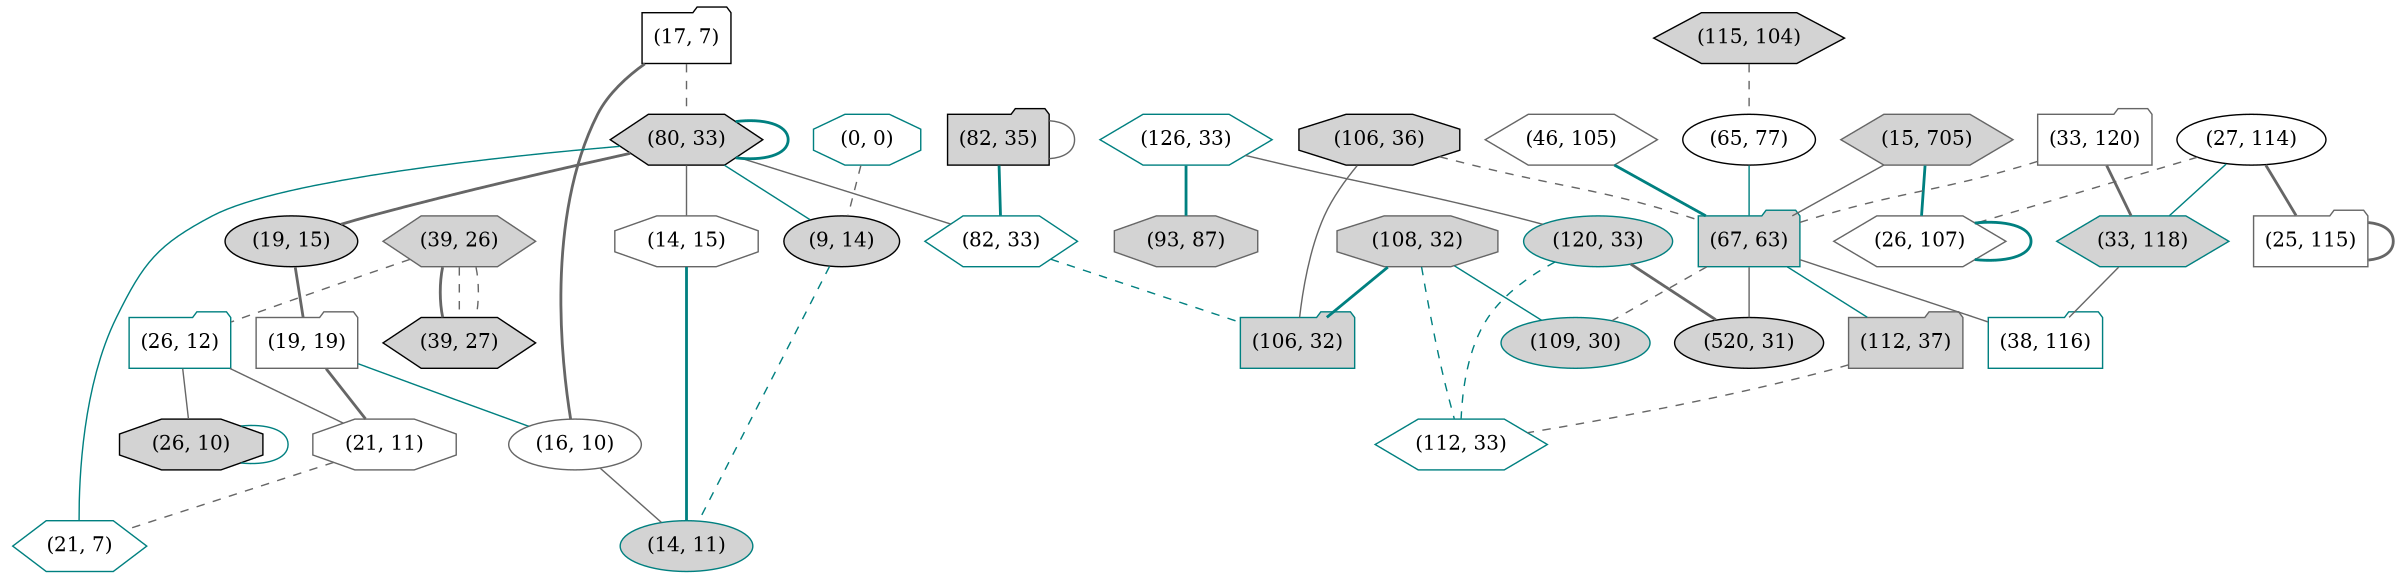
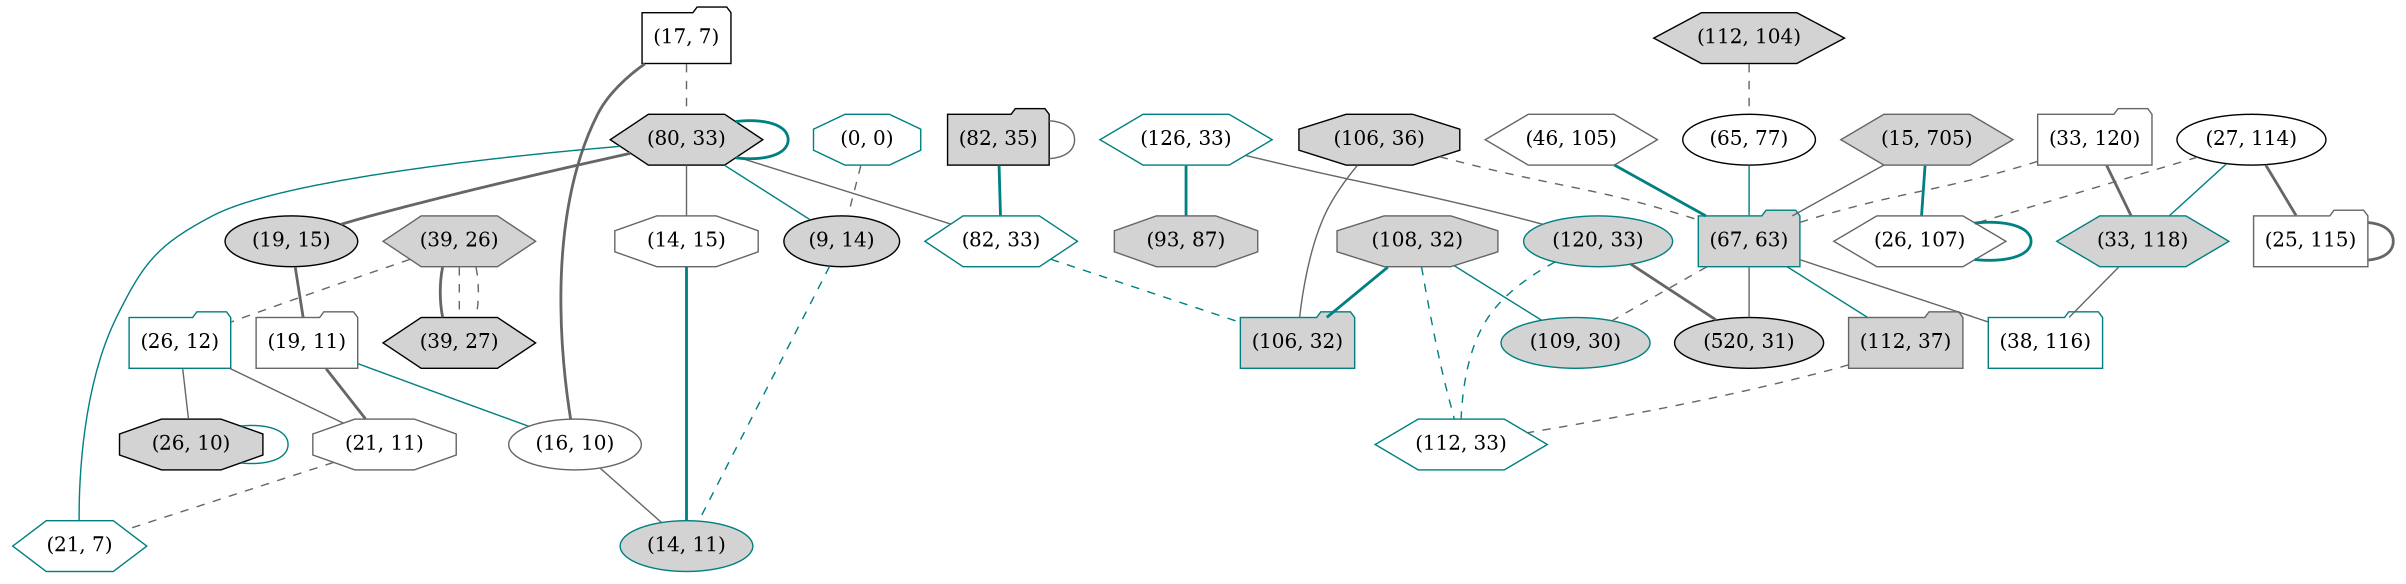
(1749, 38) -> (1749, 38)
(307, 343) -> (307, 343)
